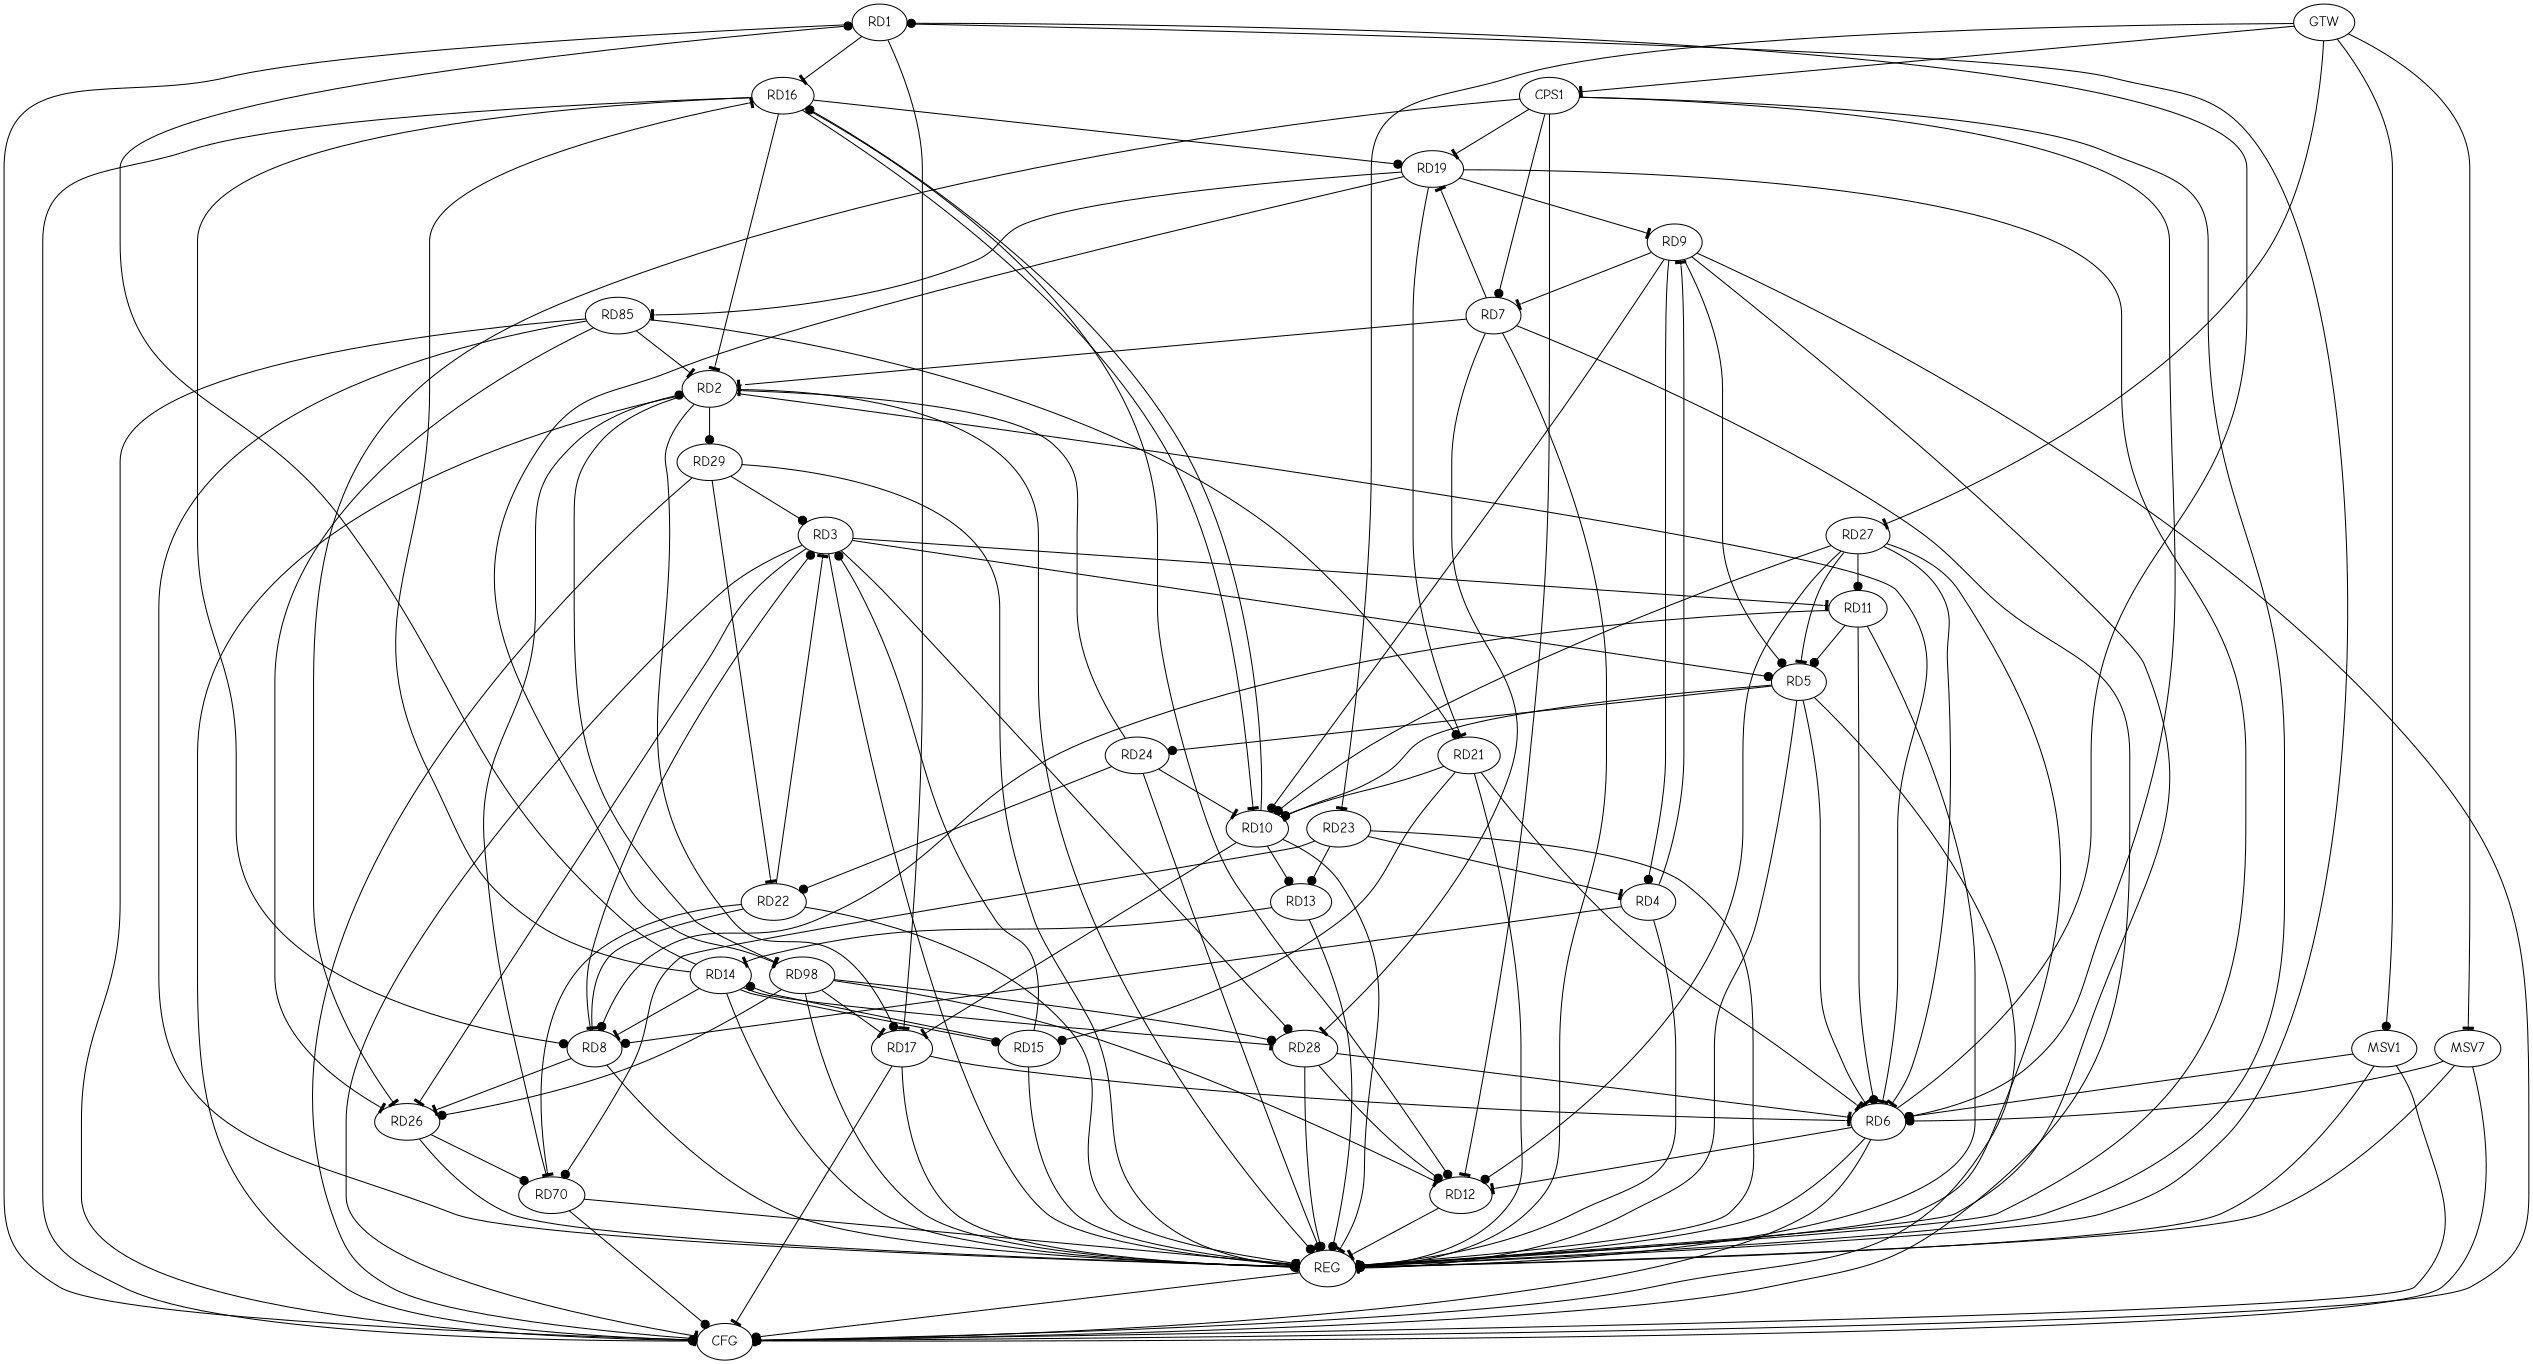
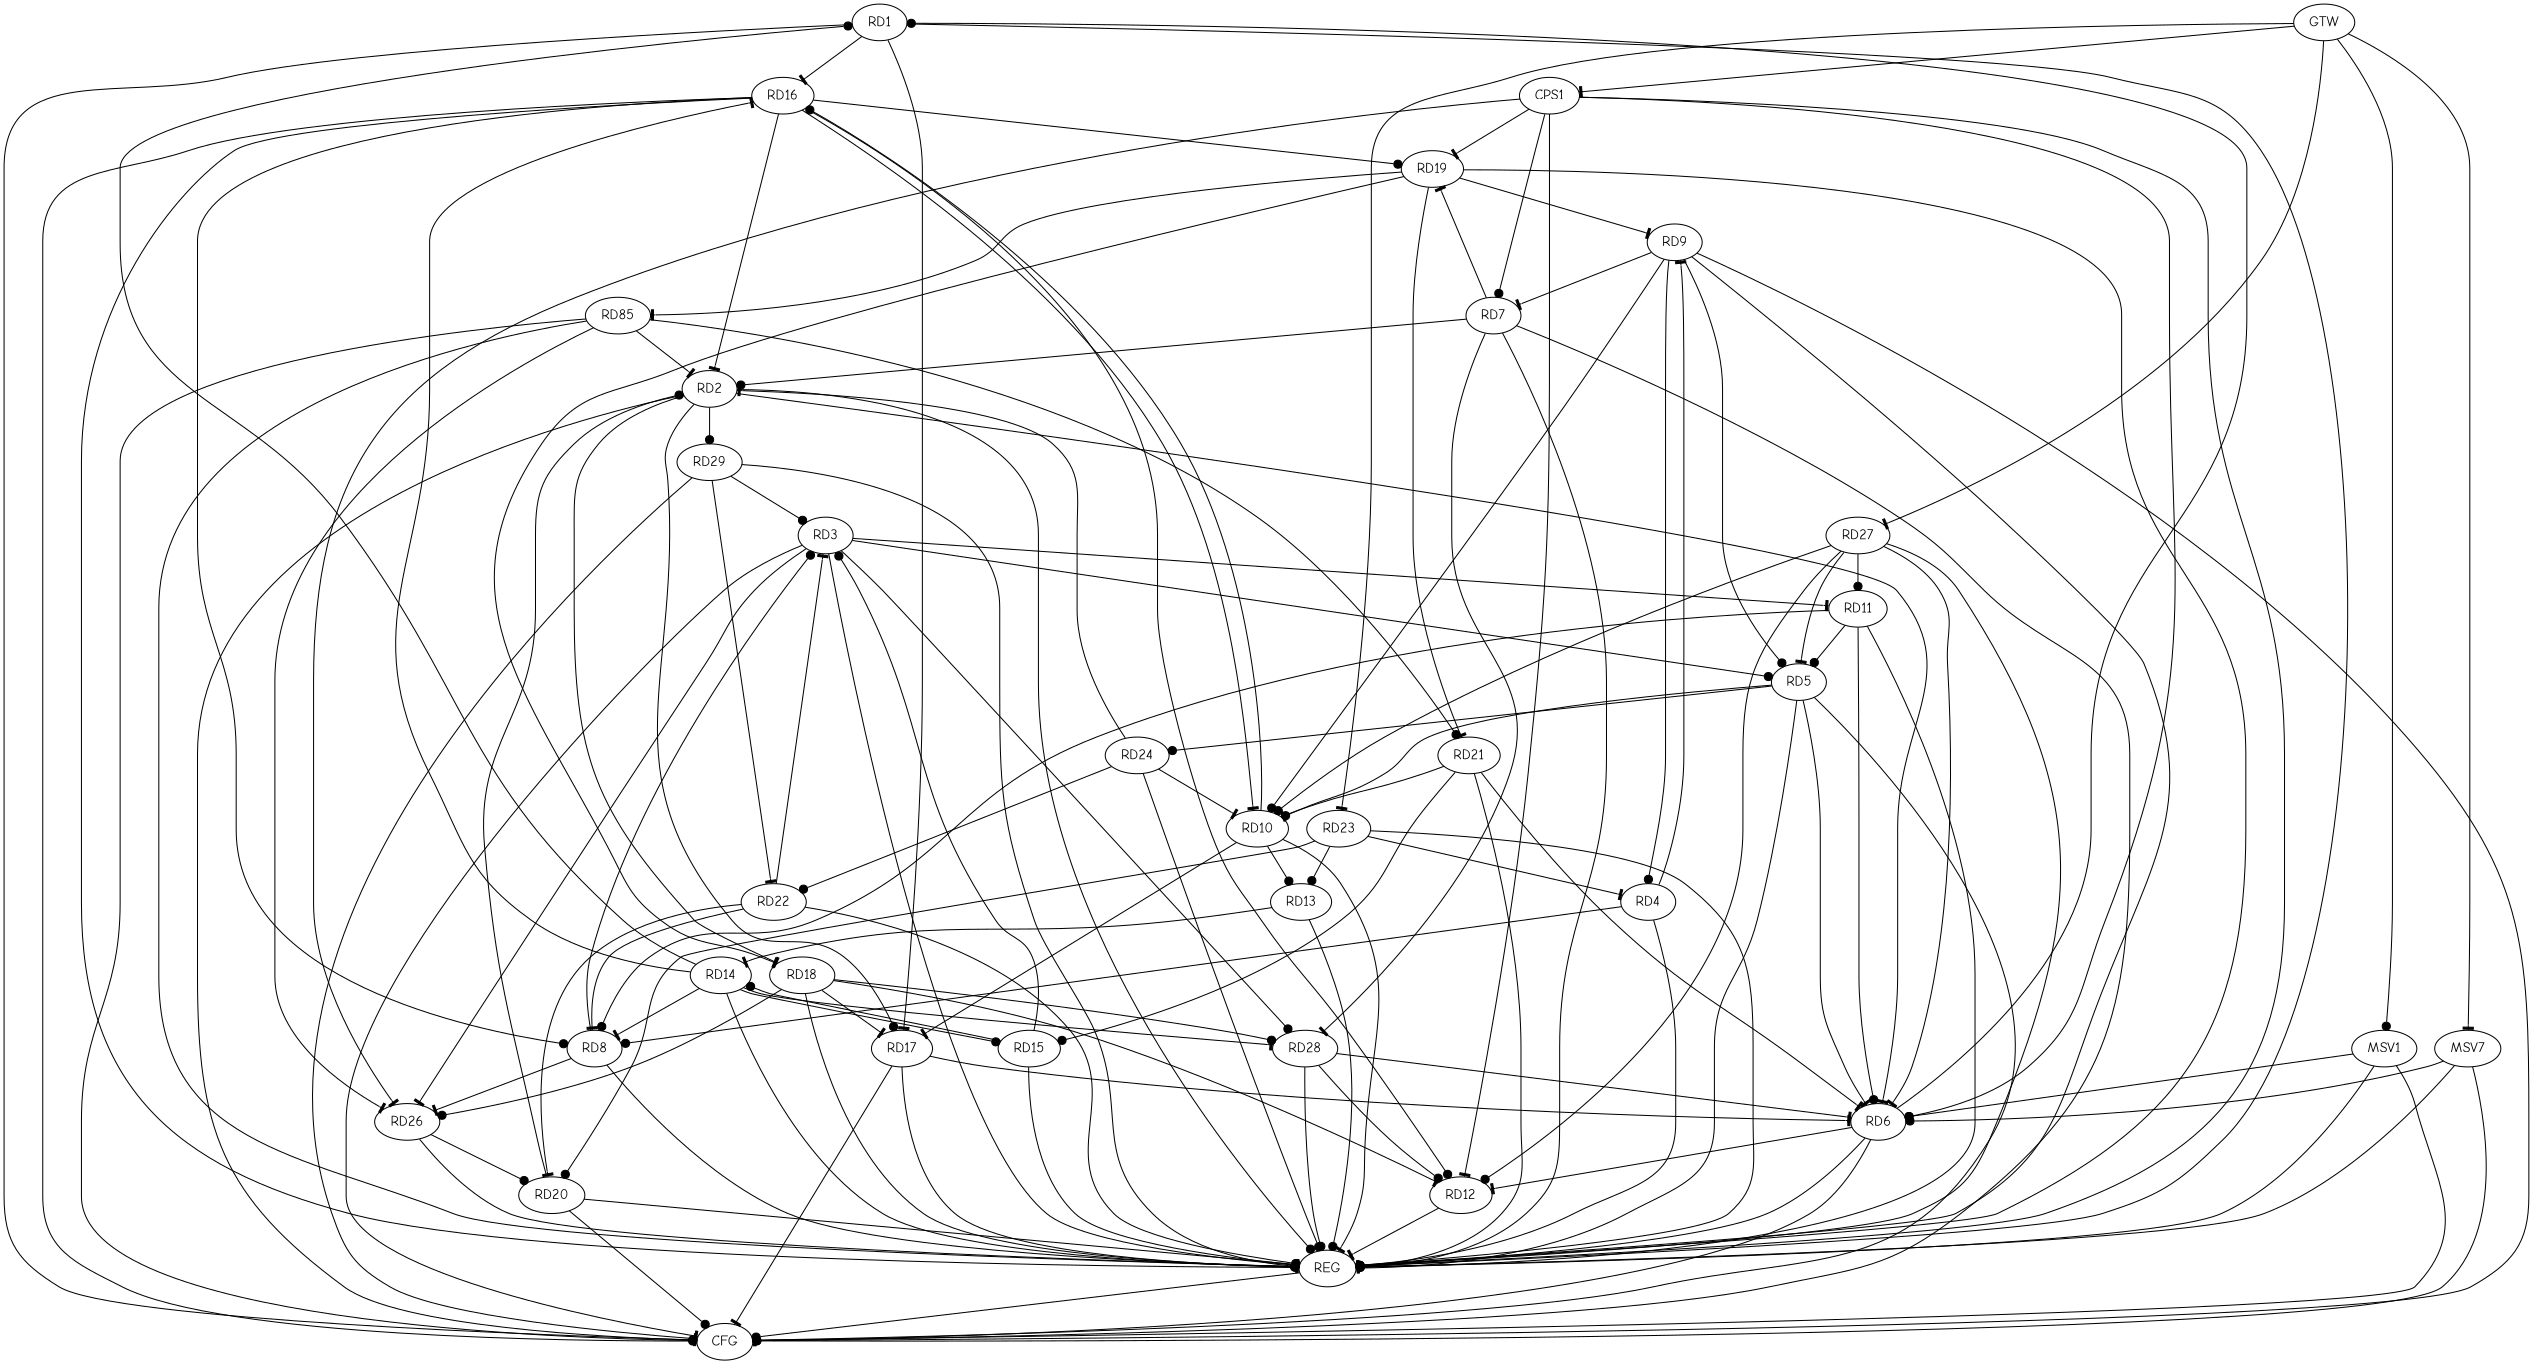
(1124, 350) -> (1124, 350)
none -> (84, 941)
(802, 975) -> (802, 975)
(552, 1195) -> (552, 1195)
